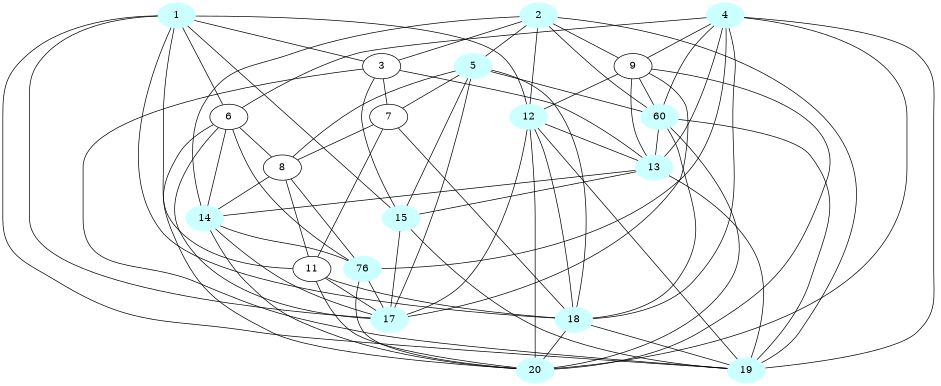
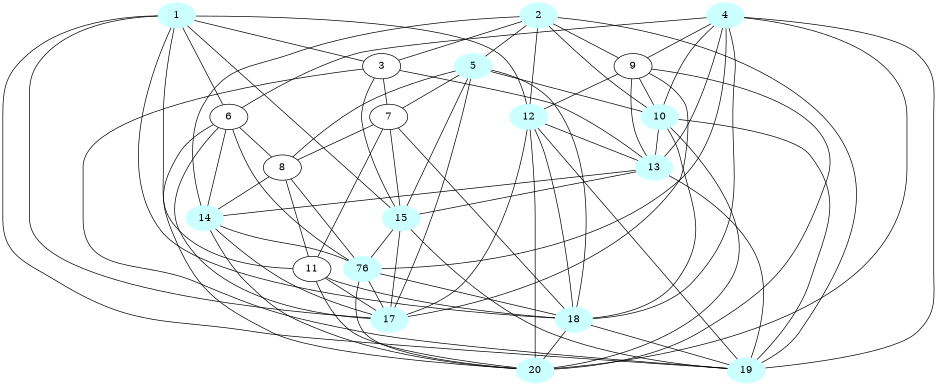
(660, 117) -> (660, 117)
none -> (395, 168)
none -> (382, 244)
none -> (468, 294)
